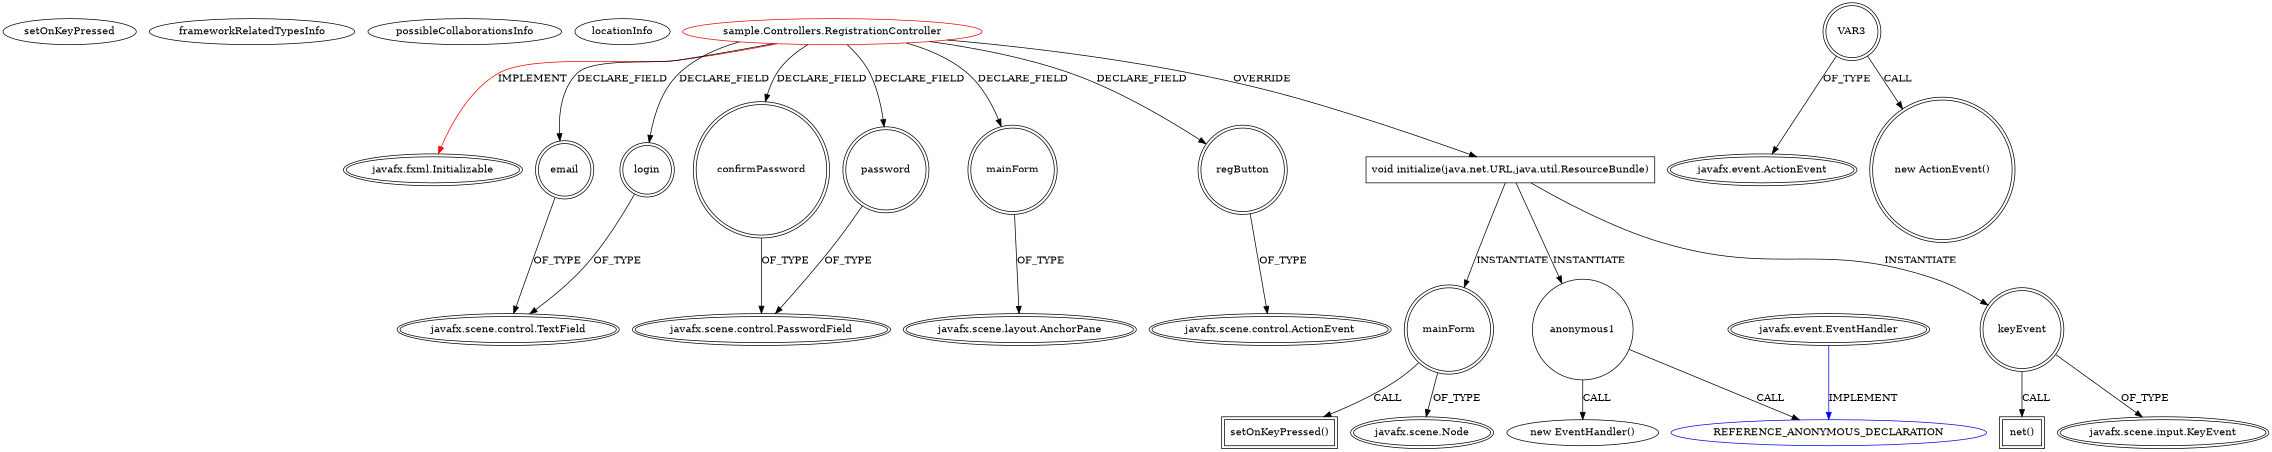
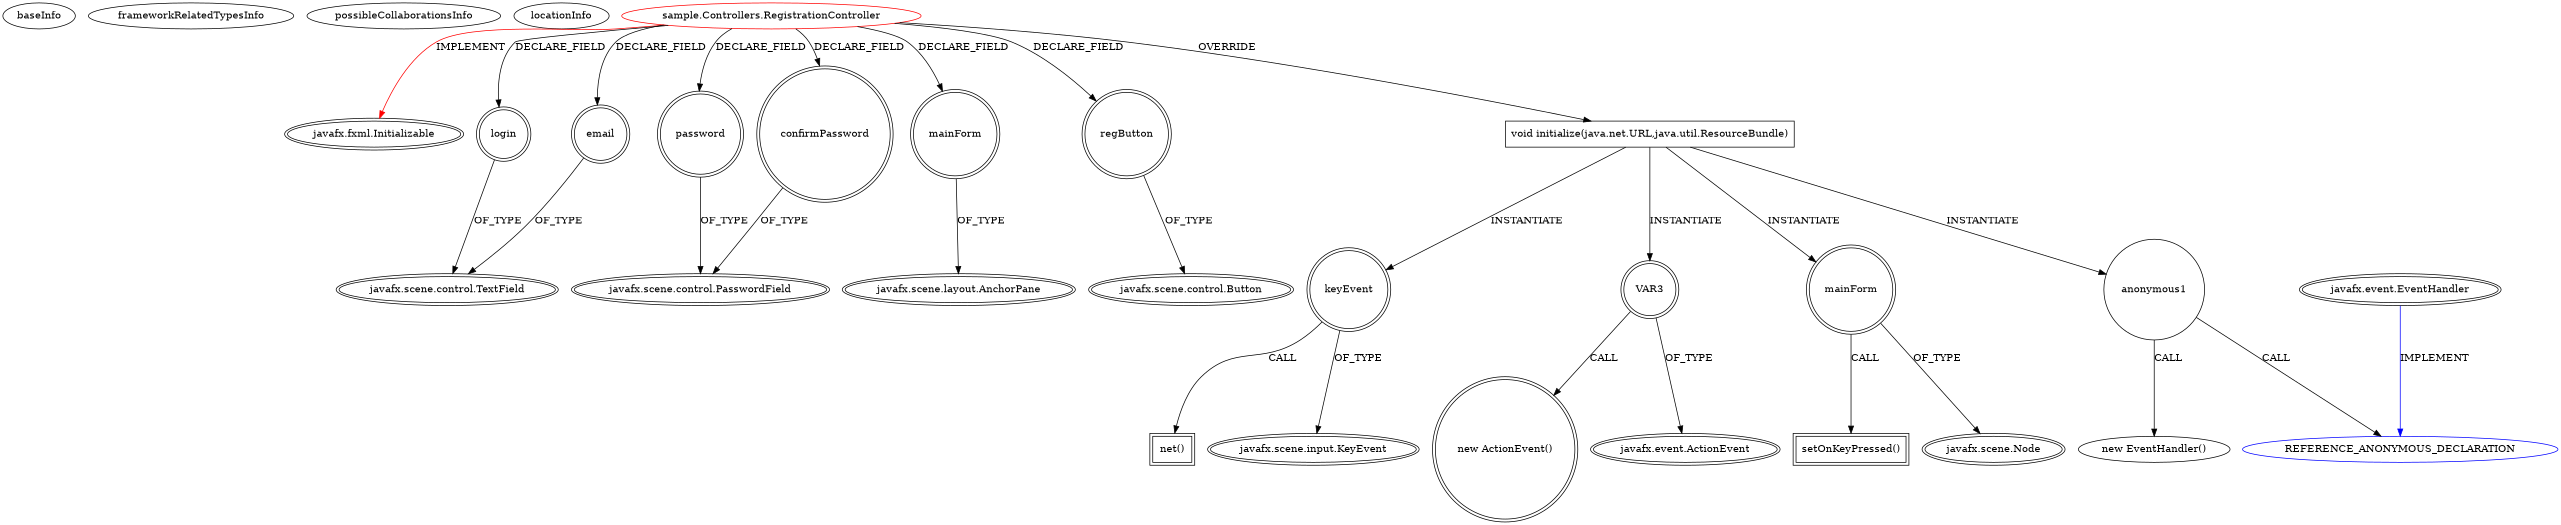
(70, 32) -> (39, 16)
none -> (1650, 200)
(1270, 330) -> (1191, 290)
